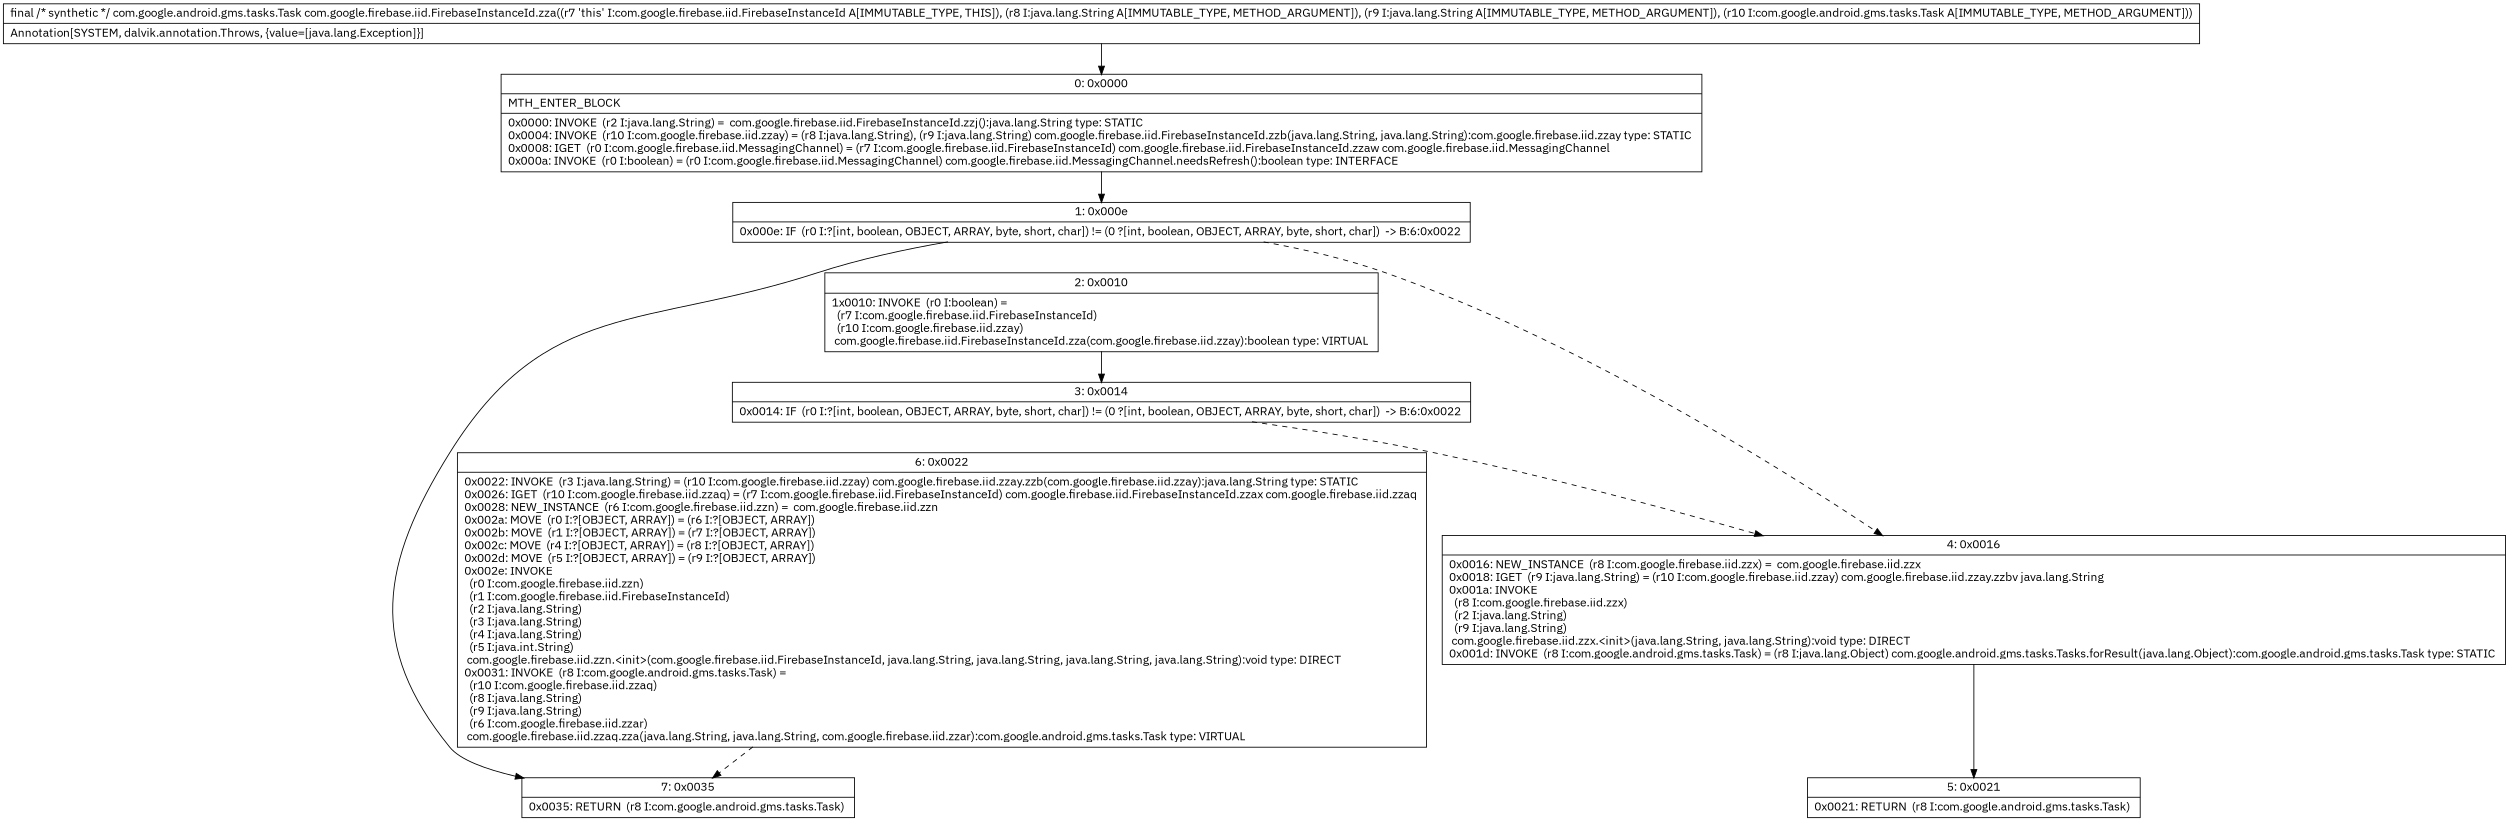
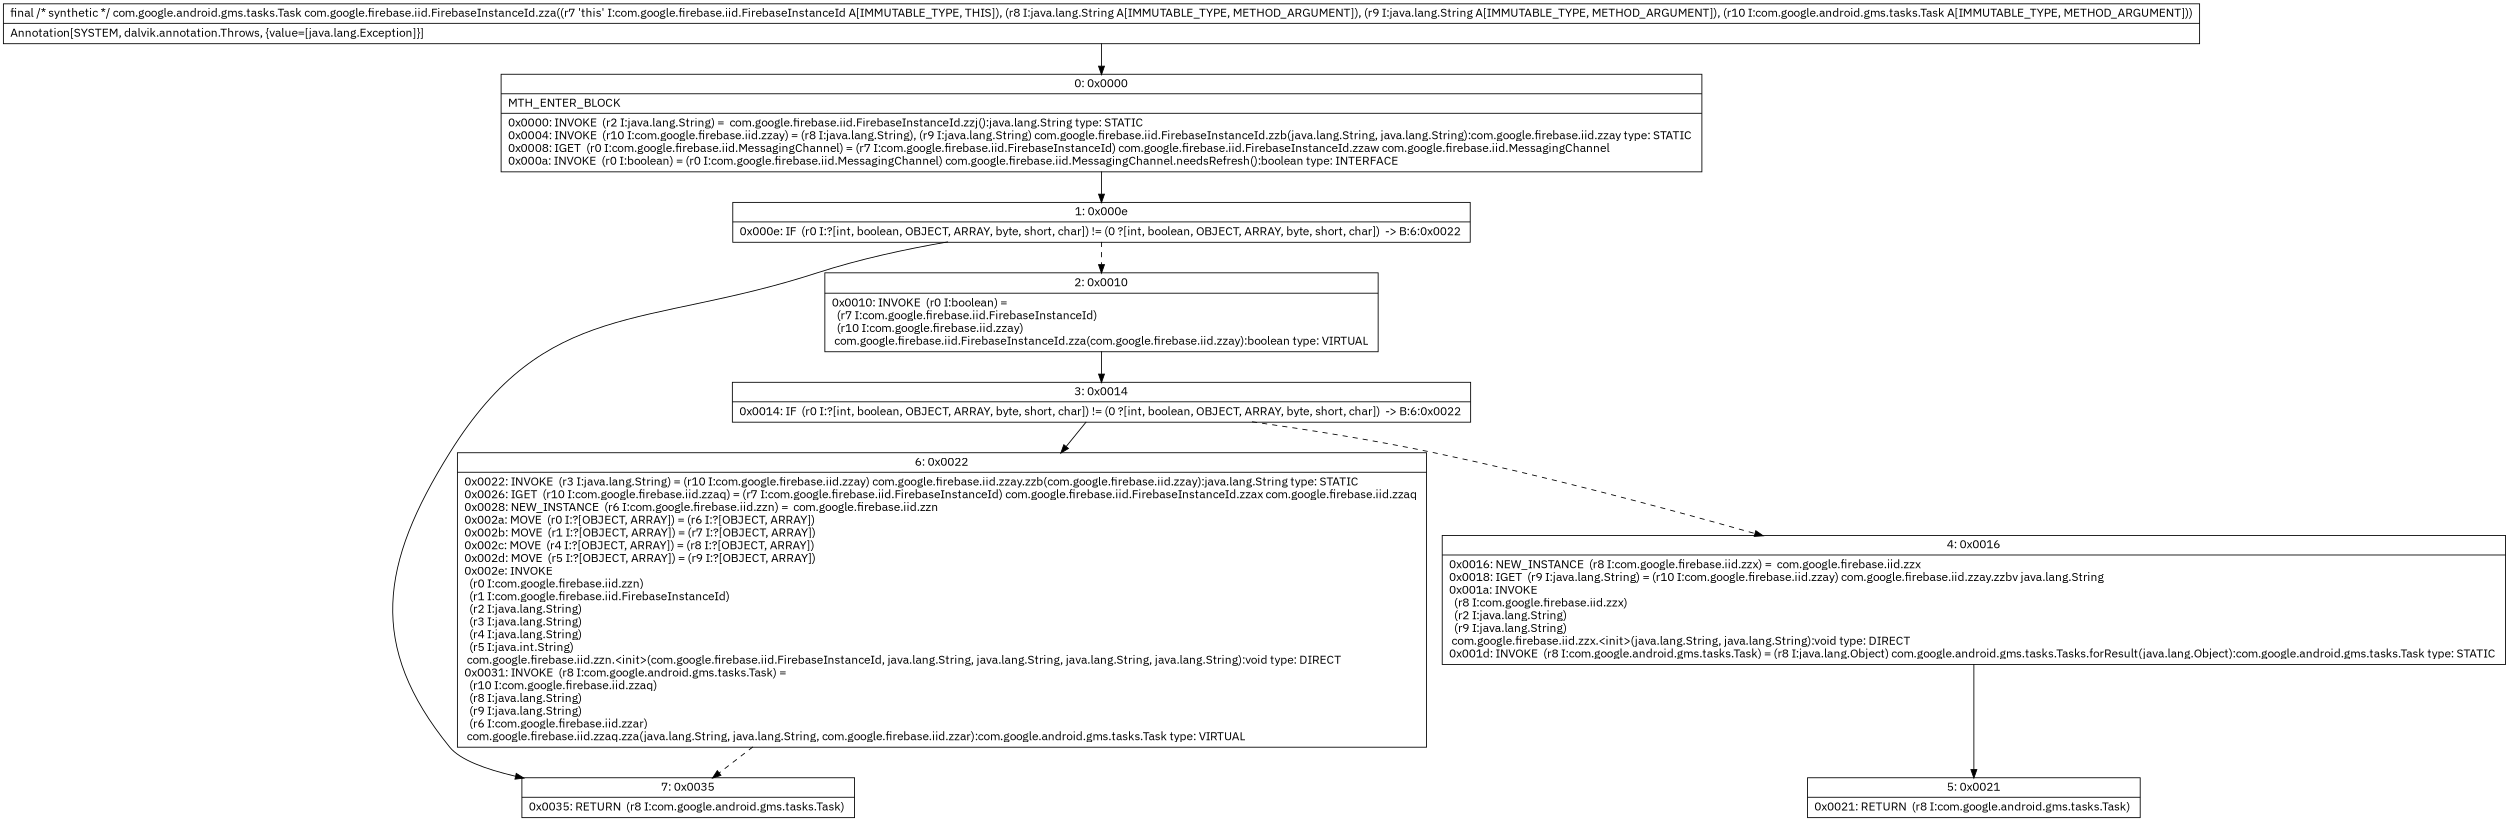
(921, 303) -> (921, 303)
(1582, 359) -> (1101, 253)
none -> (1076, 434)
